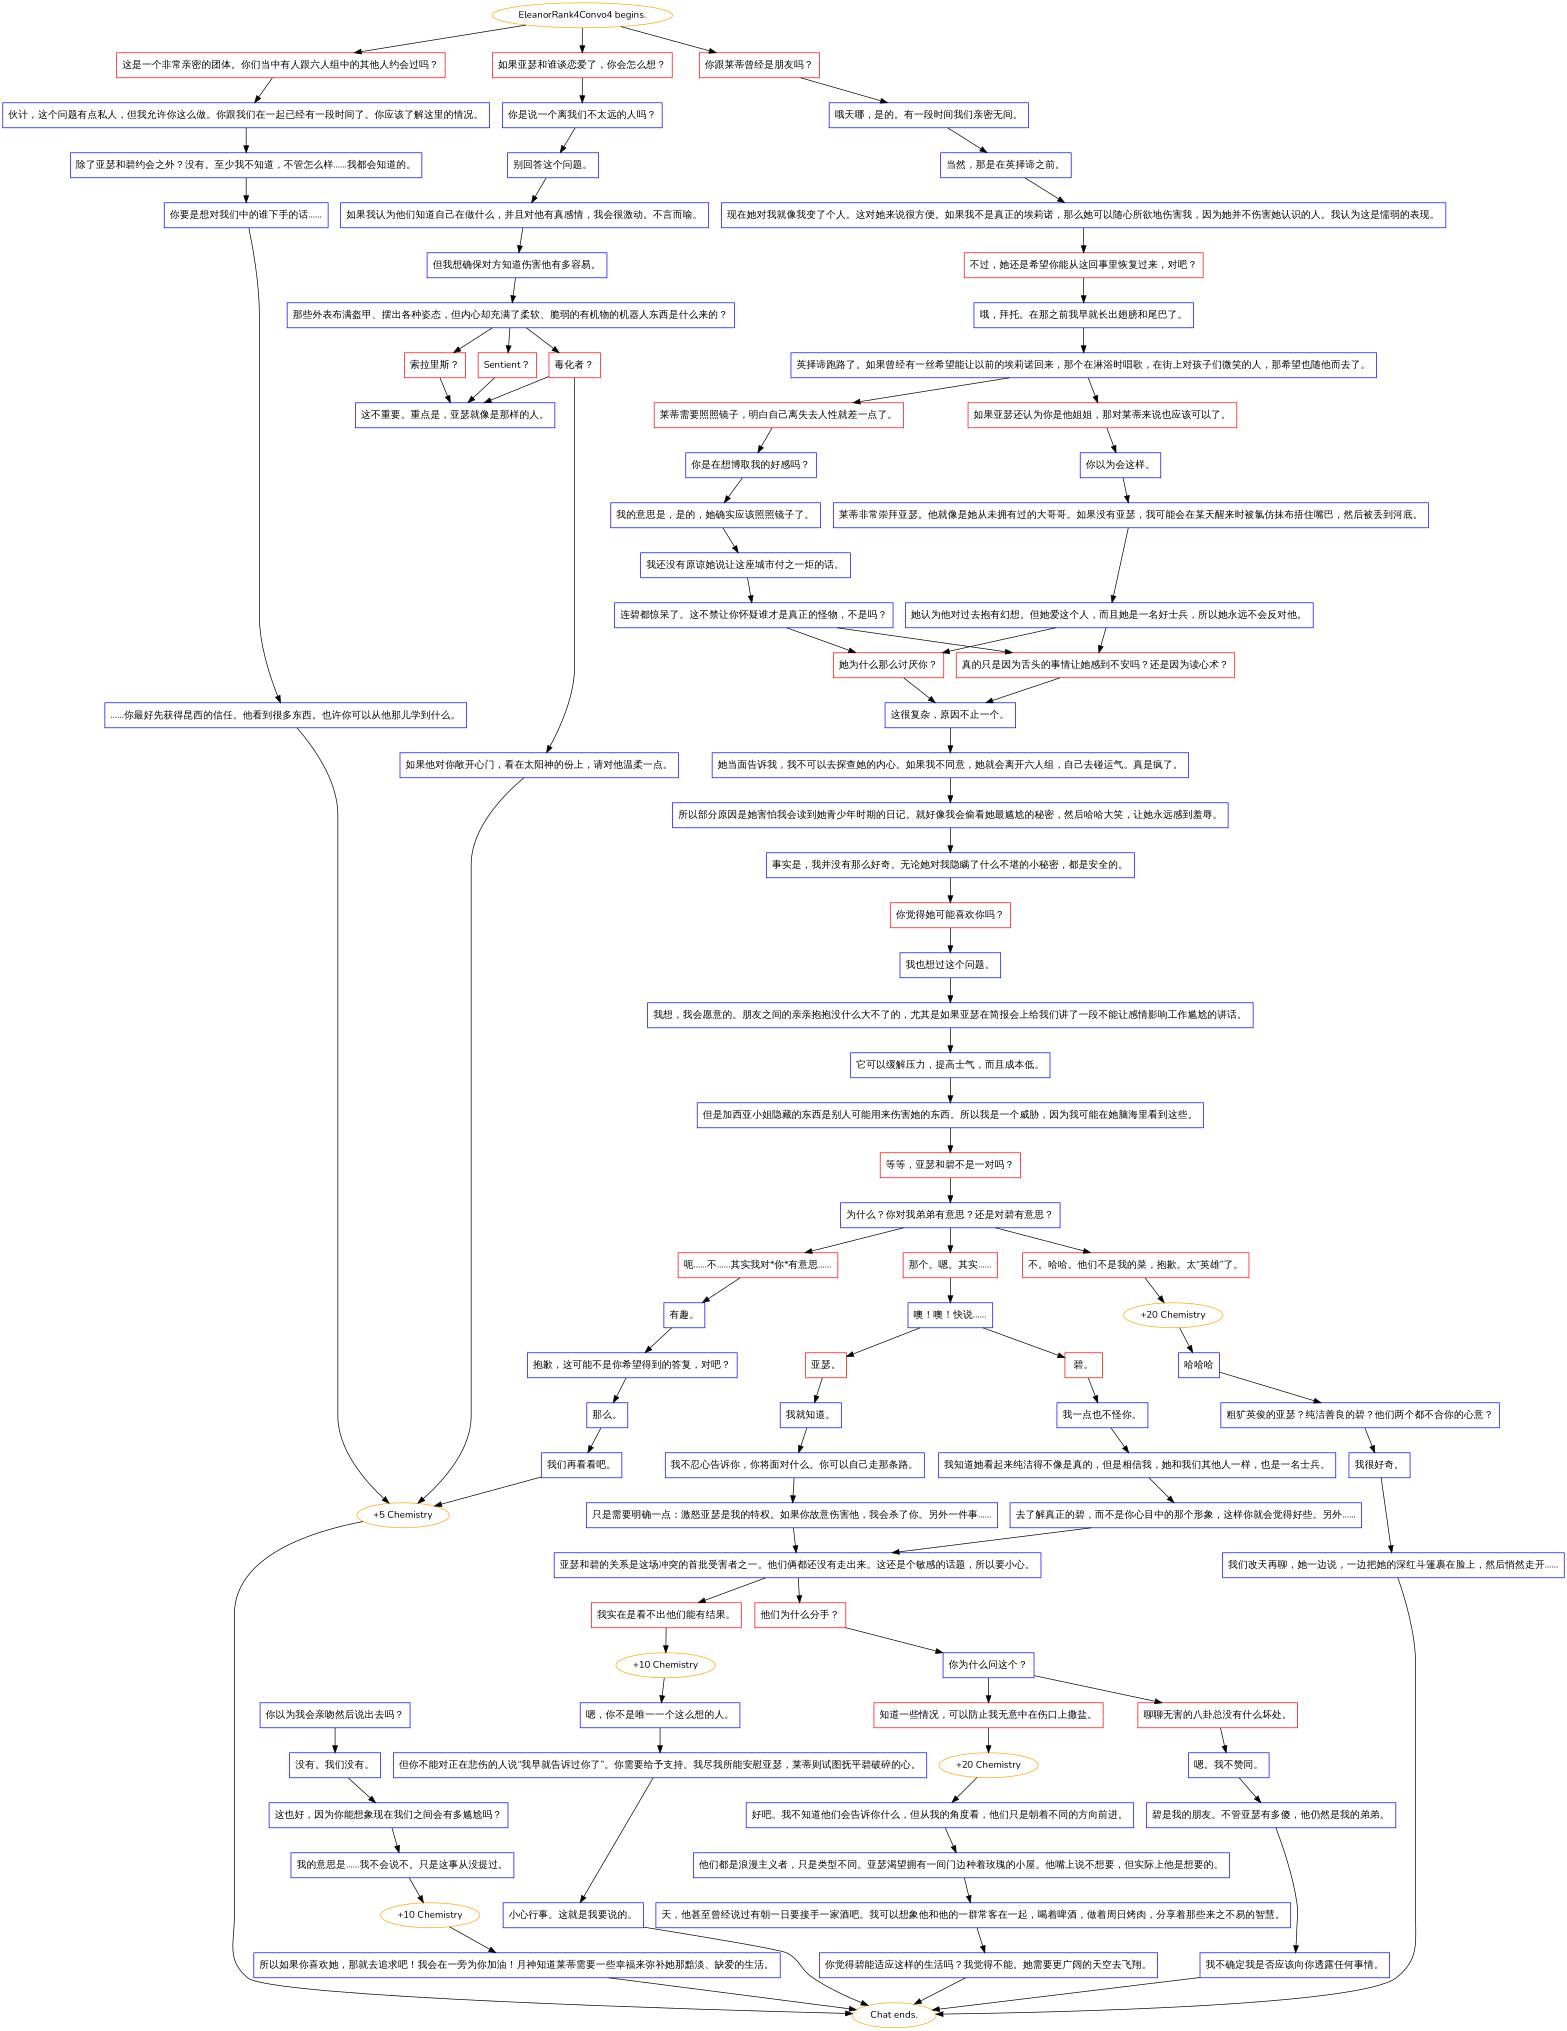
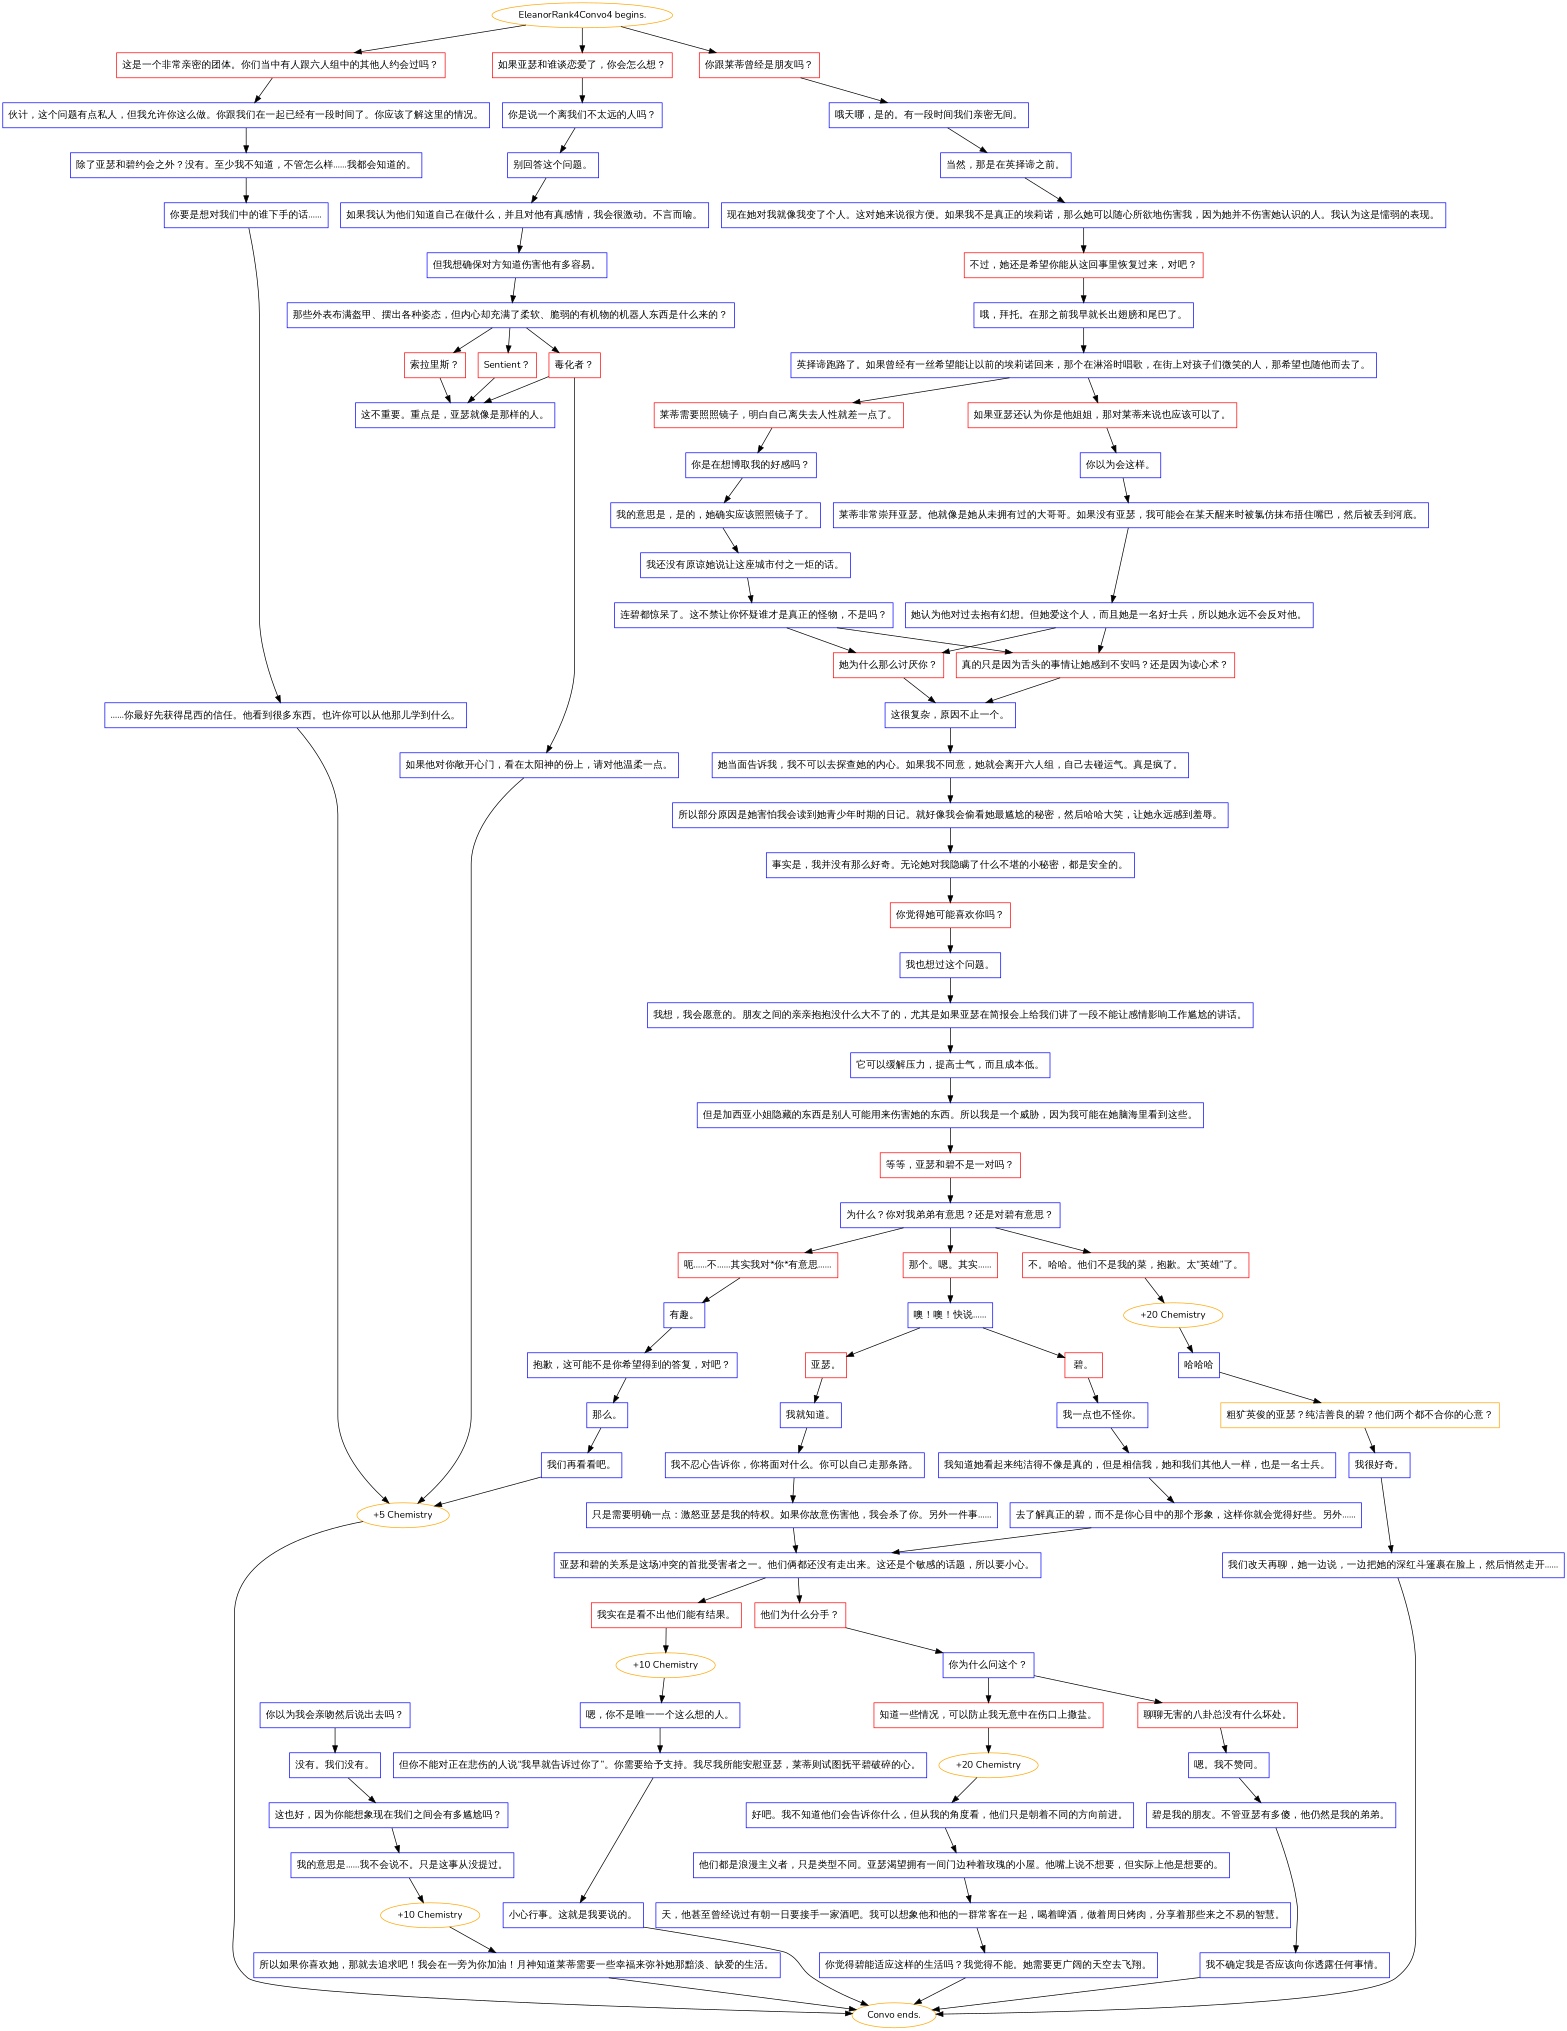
(1360, 1415) -> (1360, 1415)
(894, 2015) -> (894, 2015)
